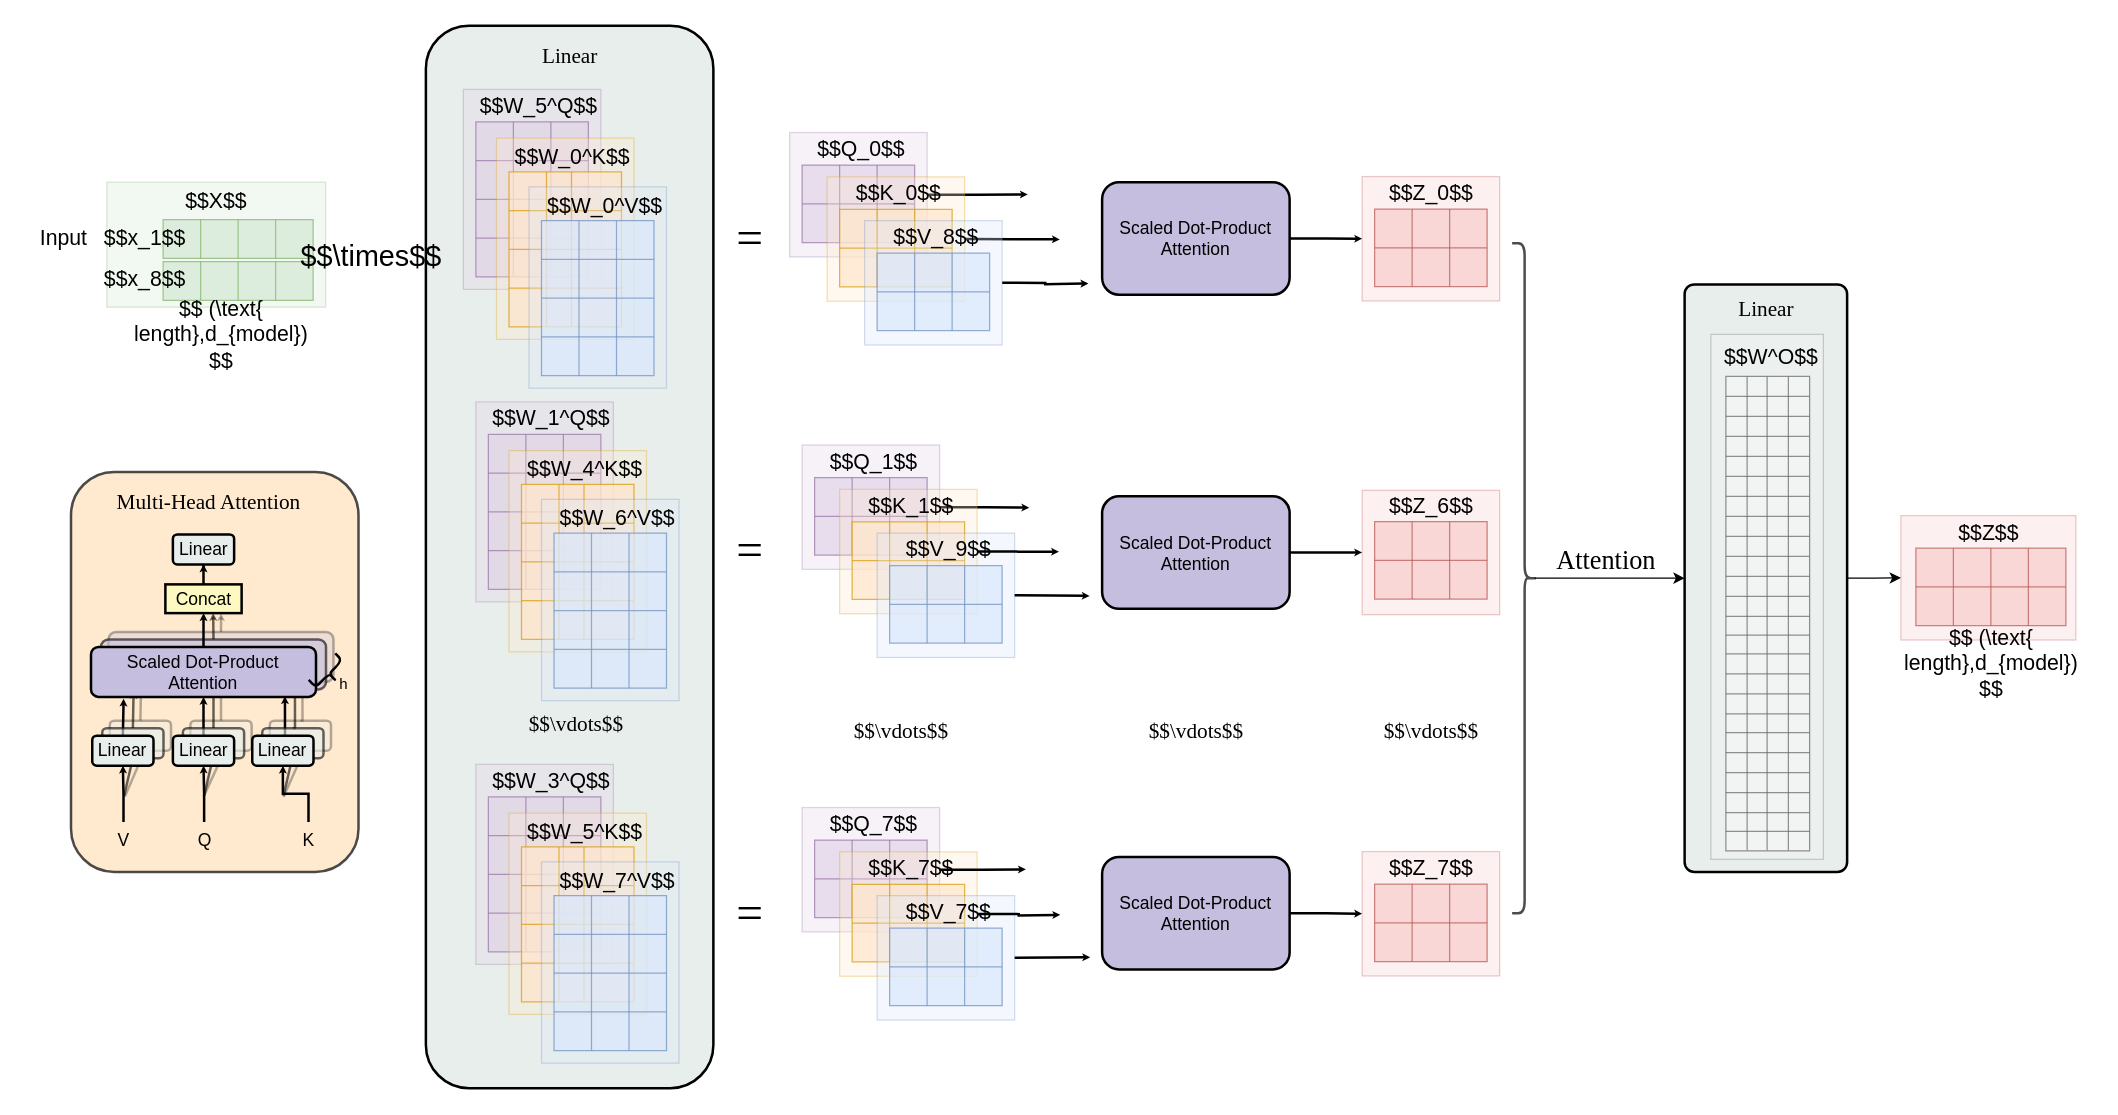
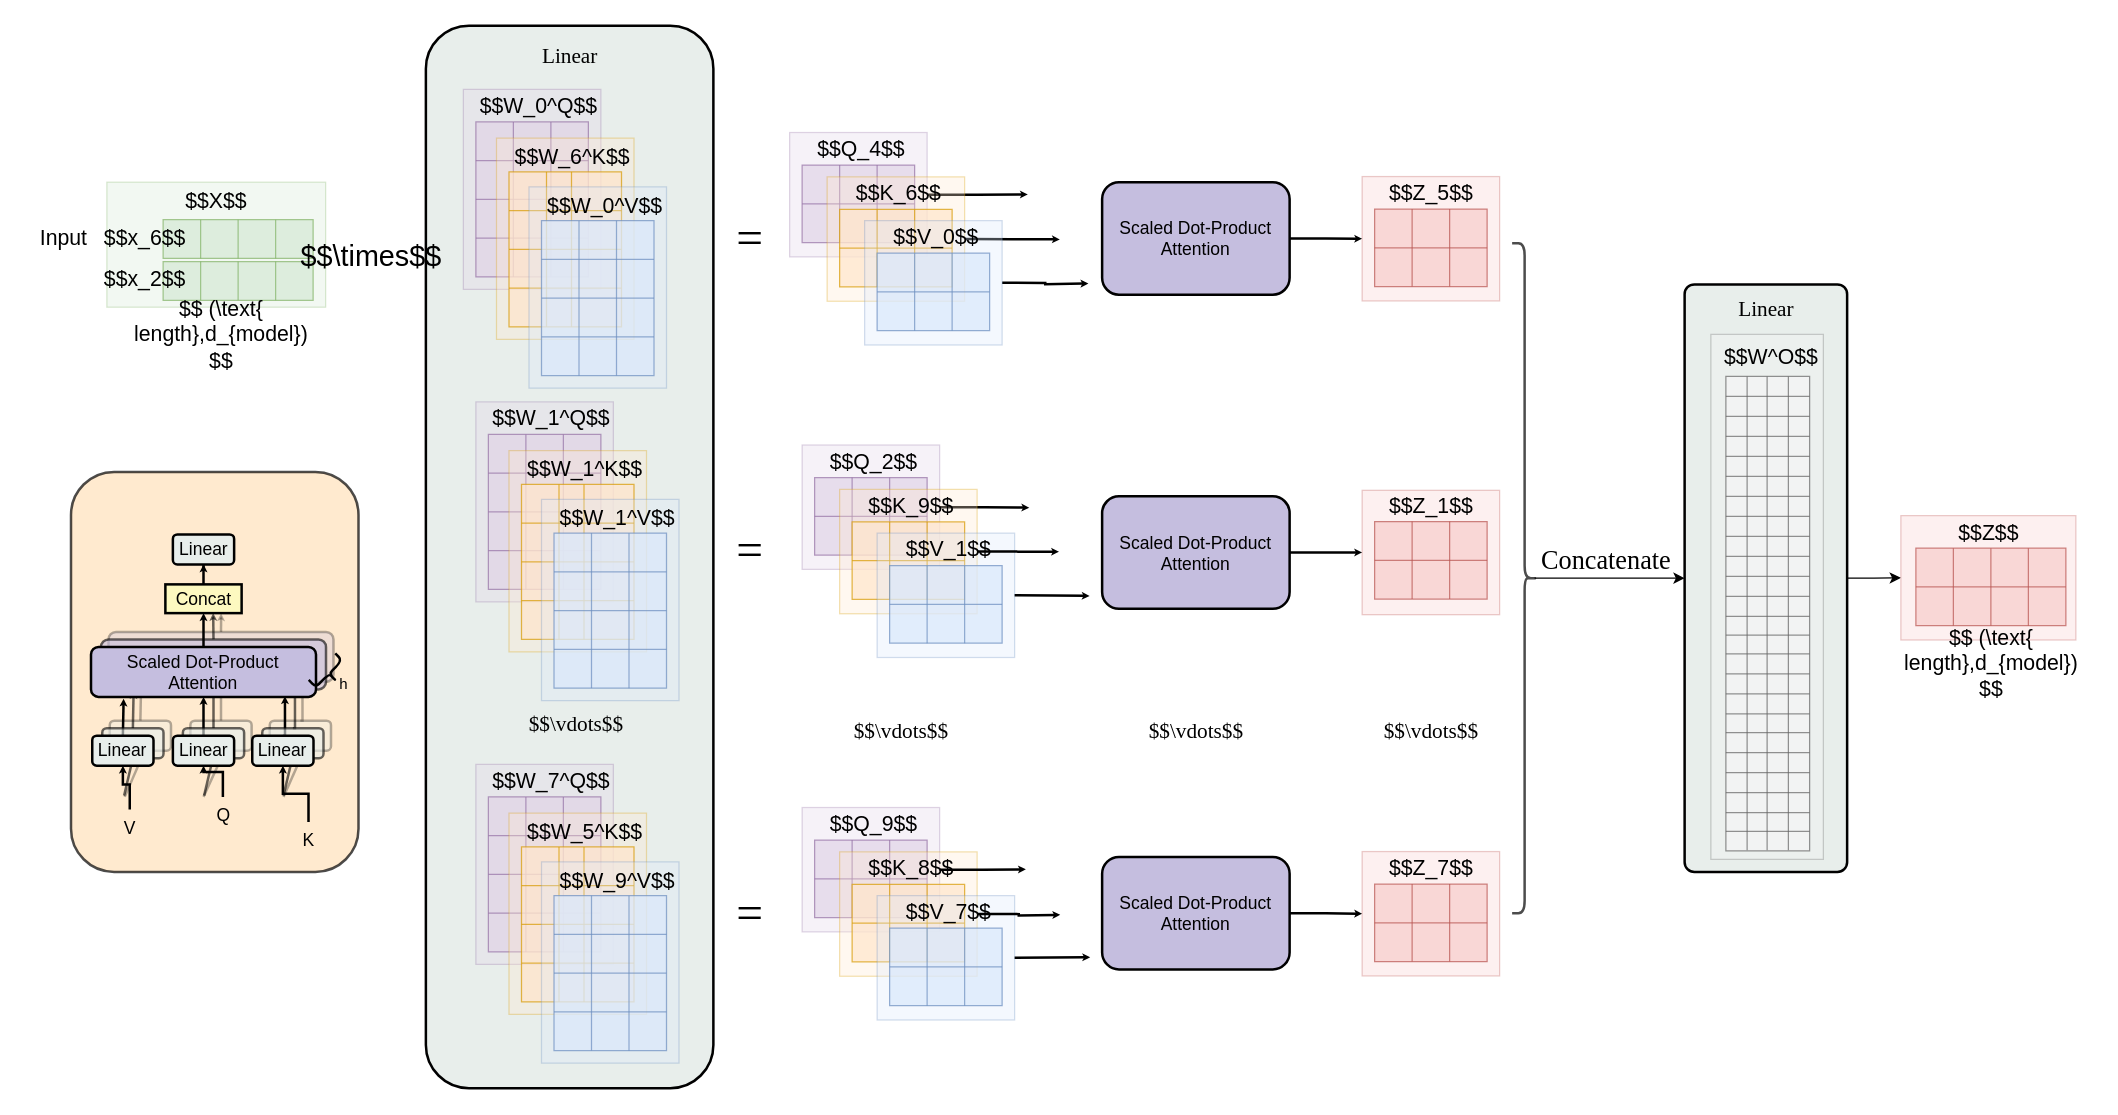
(539, 107) -> (539, 107)
(861, 151) -> (861, 151)
(573, 158) -> (573, 158)
(899, 194) -> (899, 194)
(1431, 194) -> (1431, 194)
(936, 238) -> (936, 238)
(145, 239) -> (145, 239)
(145, 281) -> (145, 281)
(874, 463) -> (874, 463)
(585, 471) -> (585, 471)
(208, 503) -> none
(911, 507) -> (911, 507)
(1431, 507) -> (1431, 507)
(618, 519) -> (618, 519)
(949, 551) -> (949, 551)
(1606, 561) -> (1606, 561)
(551, 782) -> (551, 782)
(874, 826) -> (874, 826)
(123, 841) -> (130, 828)
(204, 841) -> (223, 816)
(911, 869) -> (911, 869)
(618, 882) -> (618, 882)
